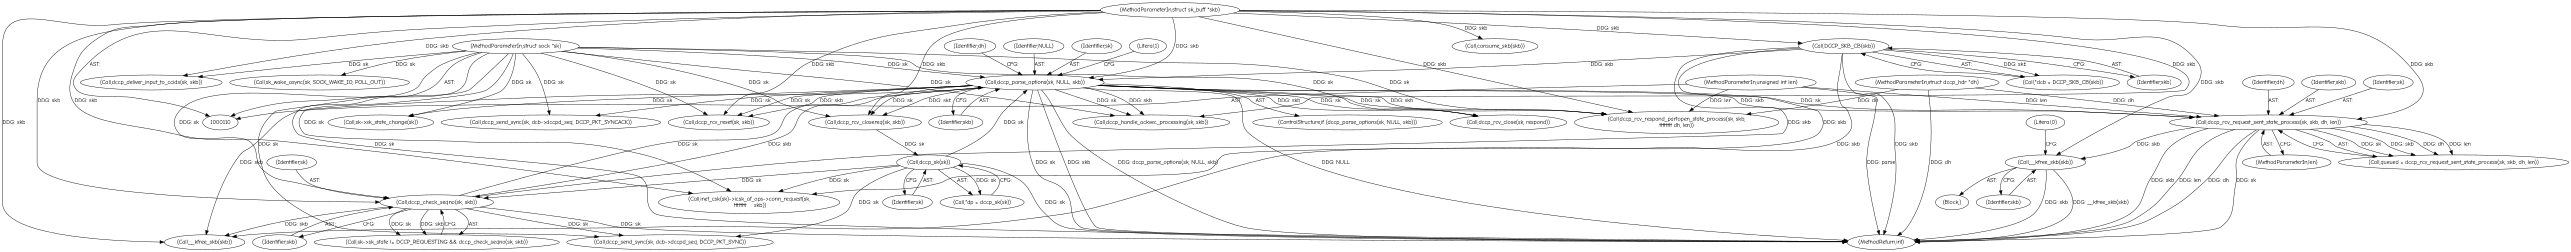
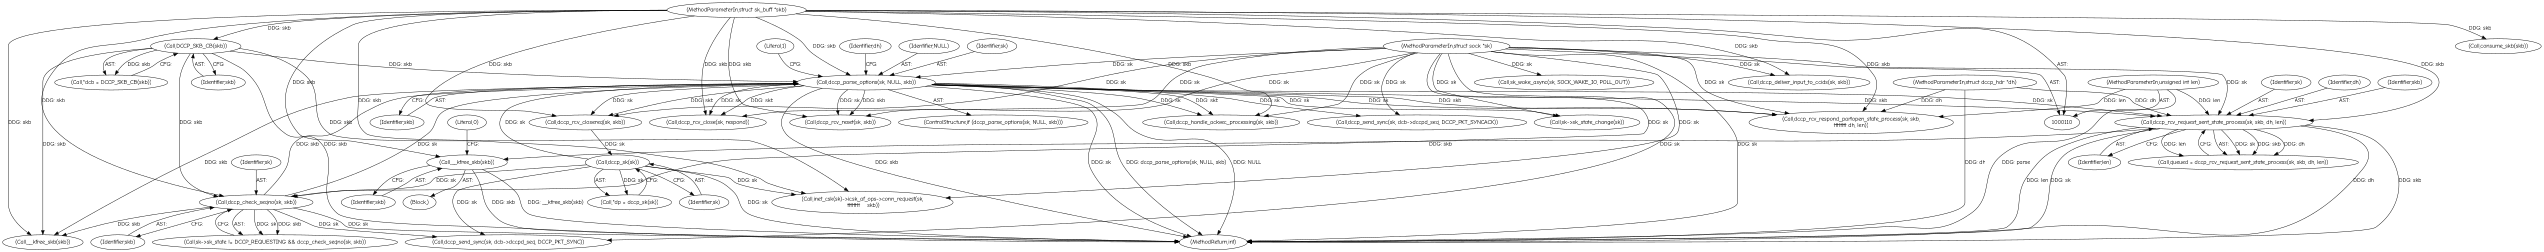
none -> (705, 61)
none -> (1828, 63)
(2287, 162) -> (2094, 162)
